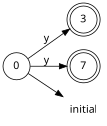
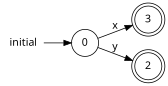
(47, 39) -> (115, 26)
(84, 66) -> (148, 66)
(42, 83) -> (54, 43)
